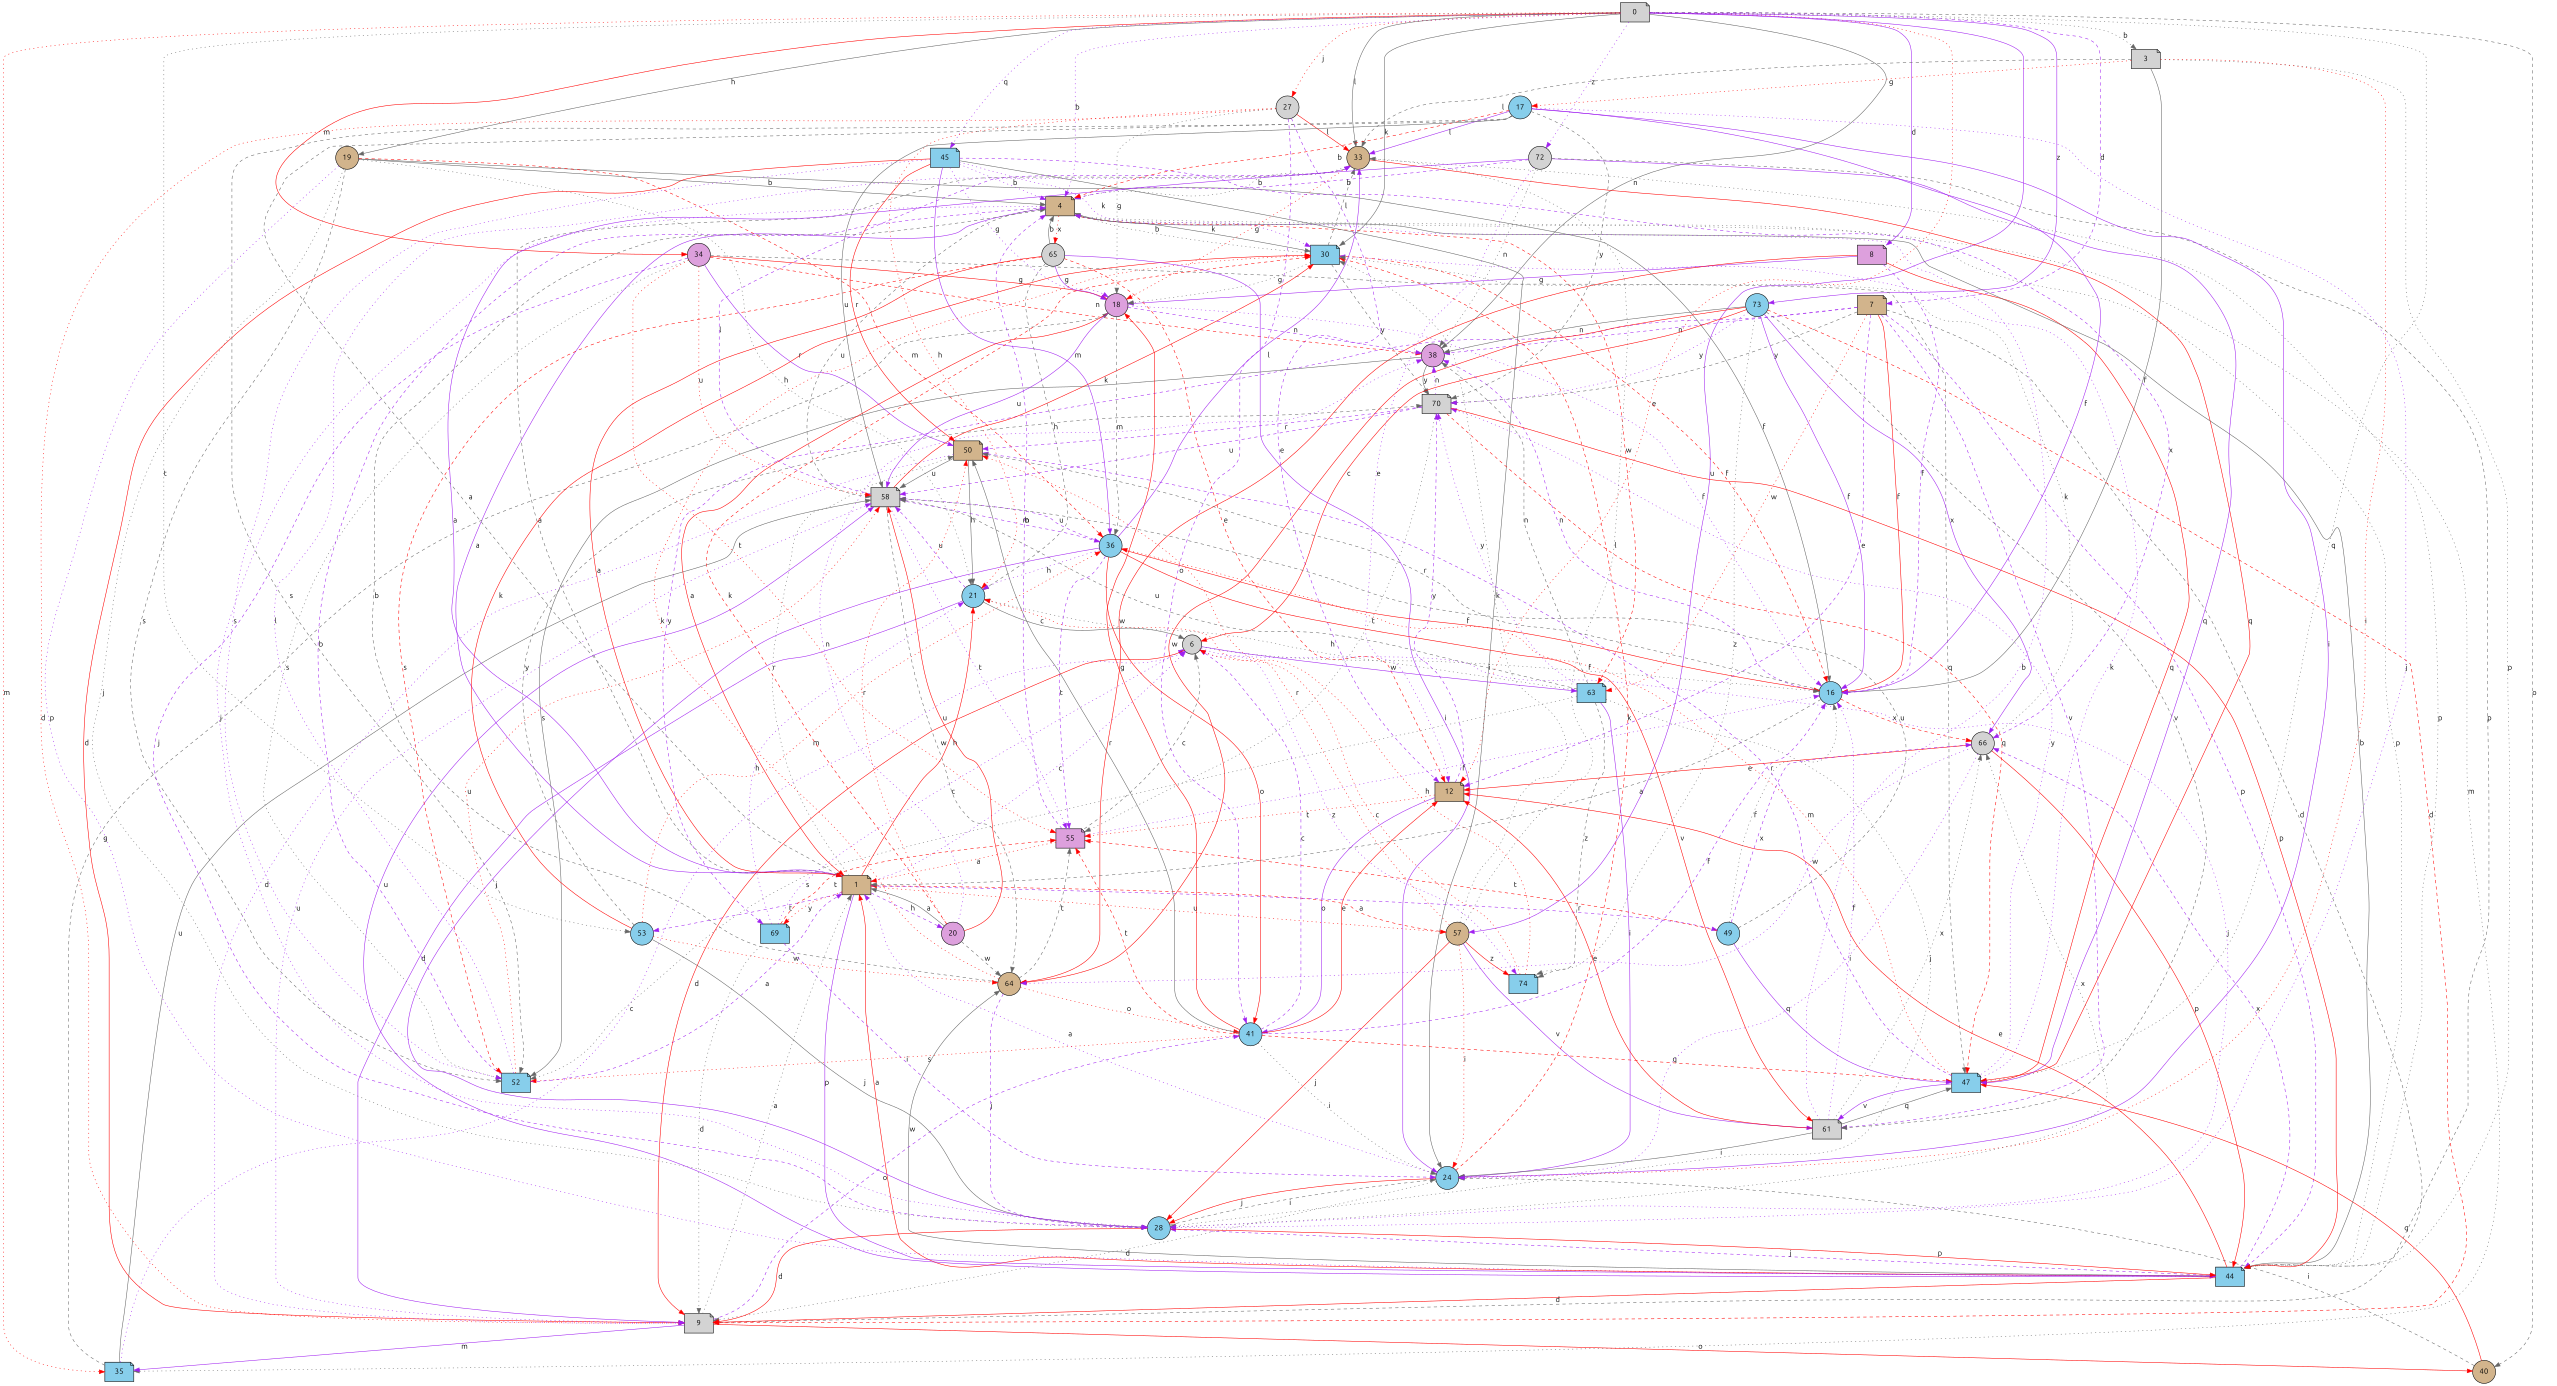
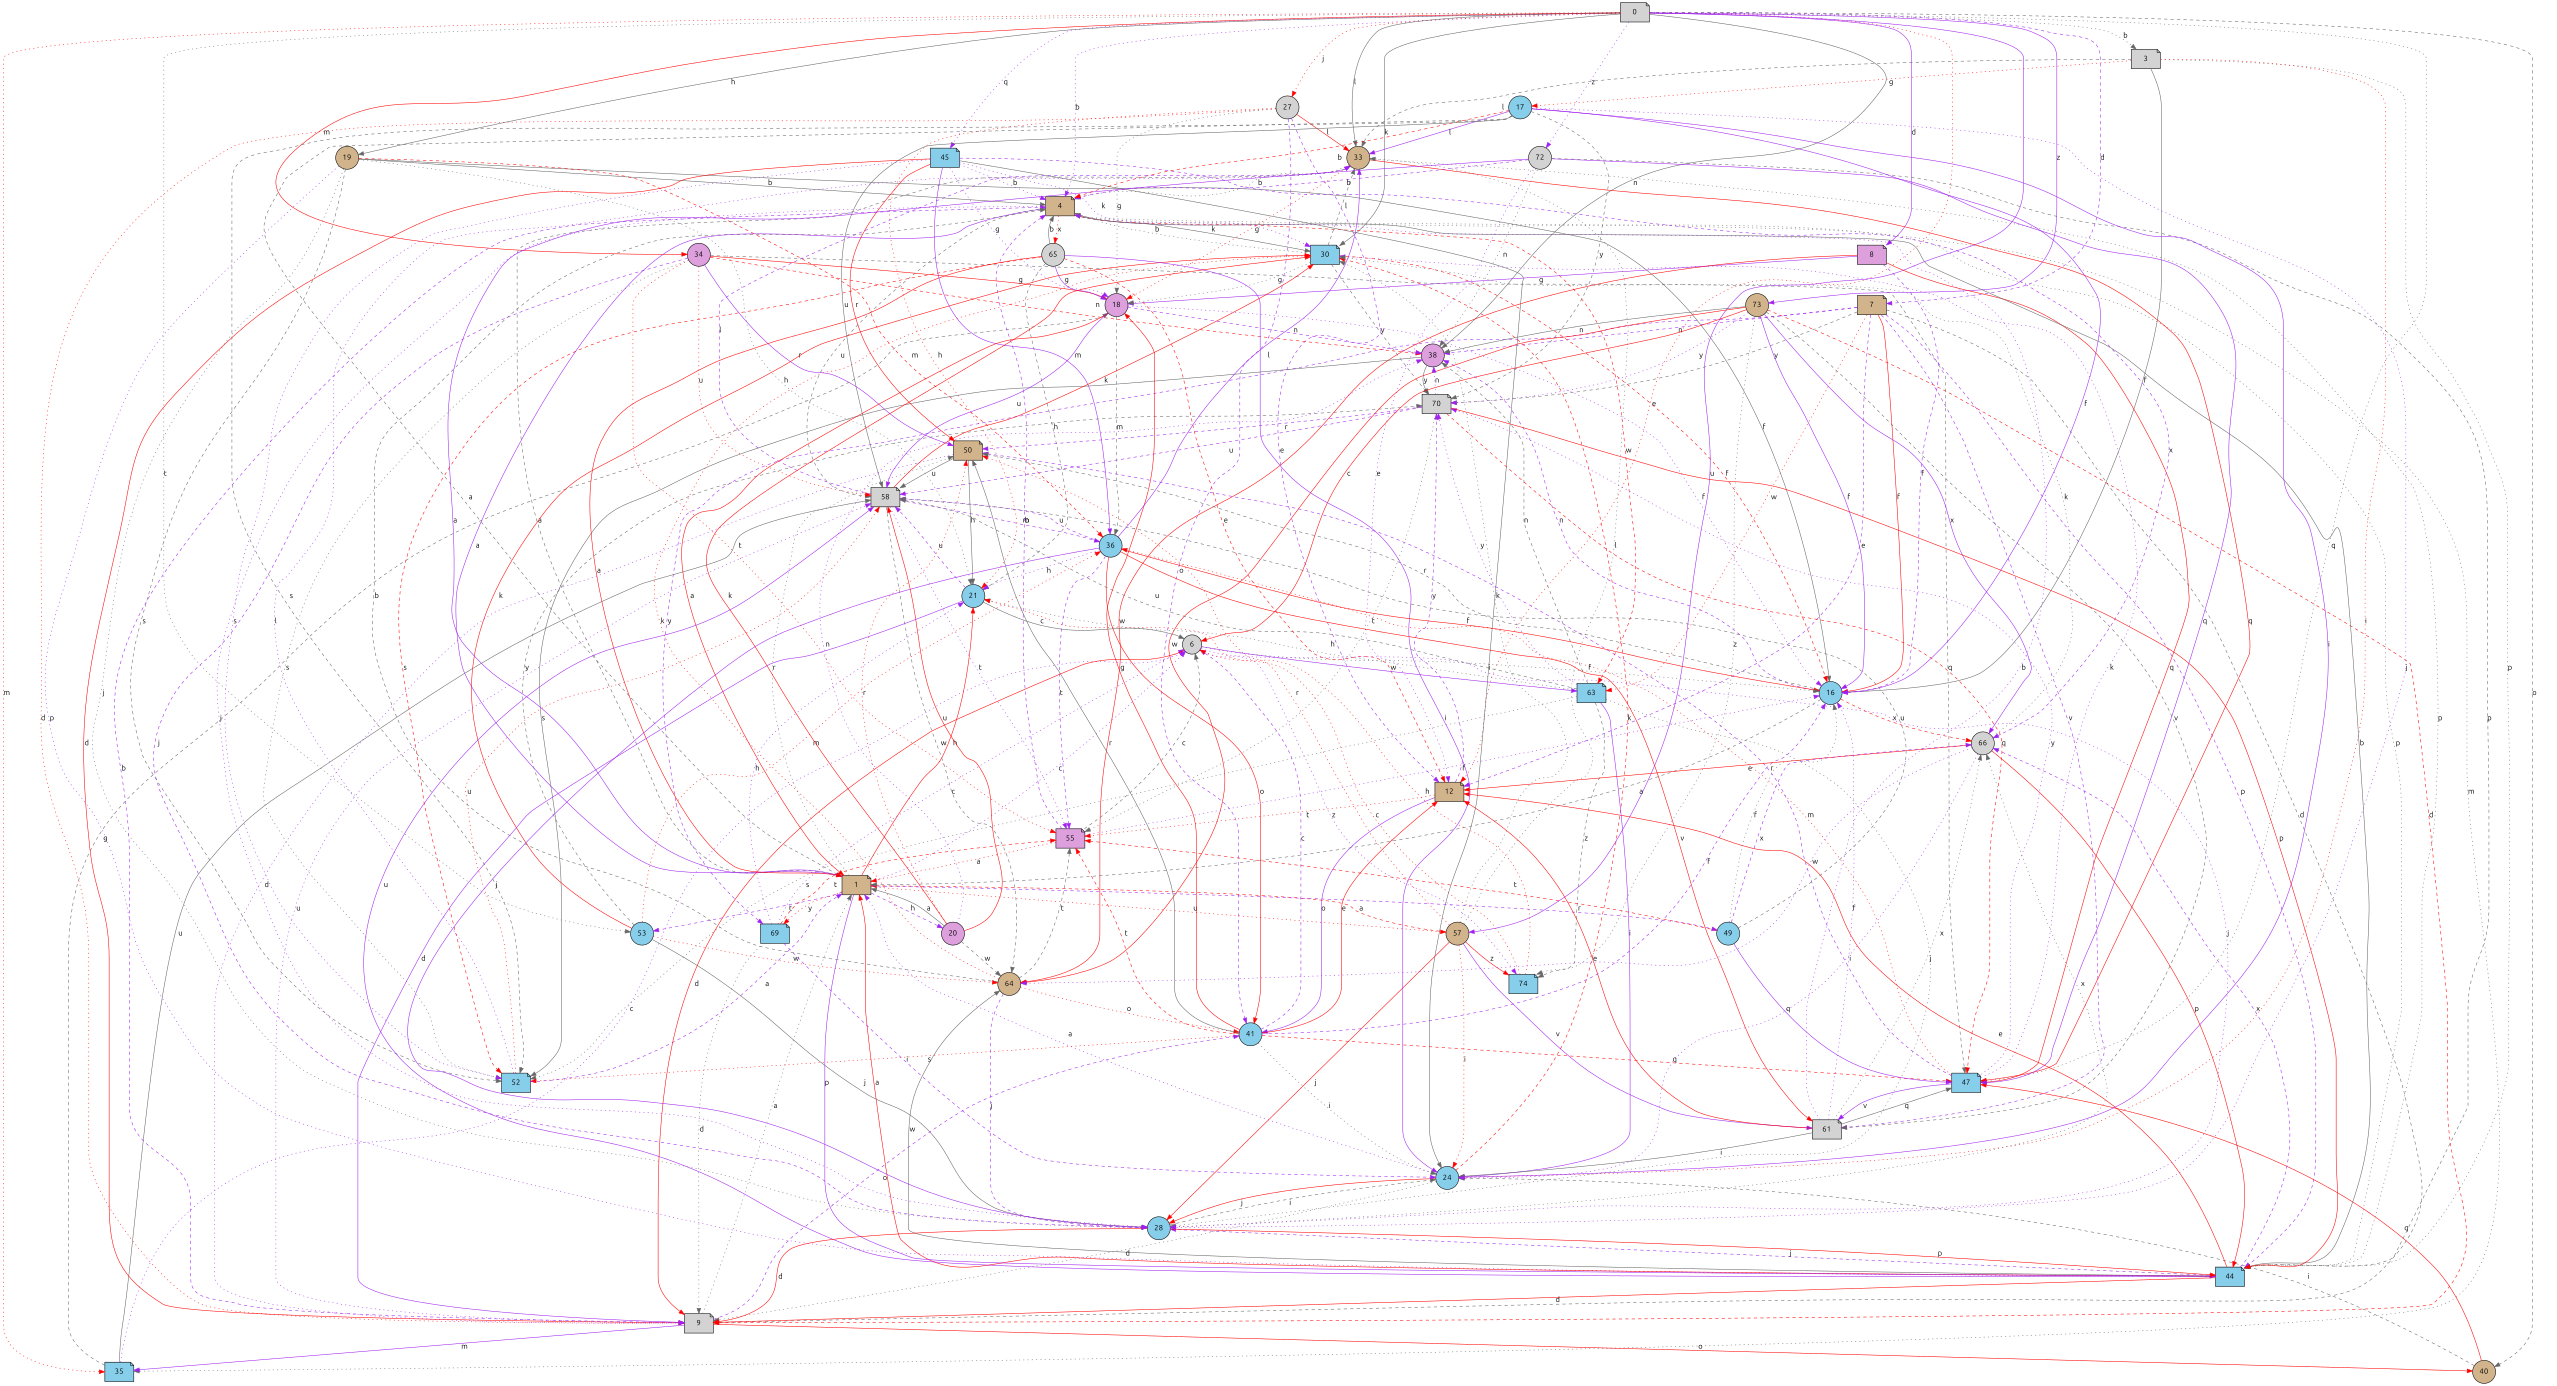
(1757, 305) -> (1757, 305)
(387, 416) -> (118, 677)
(771, 487) -> (771, 487)
